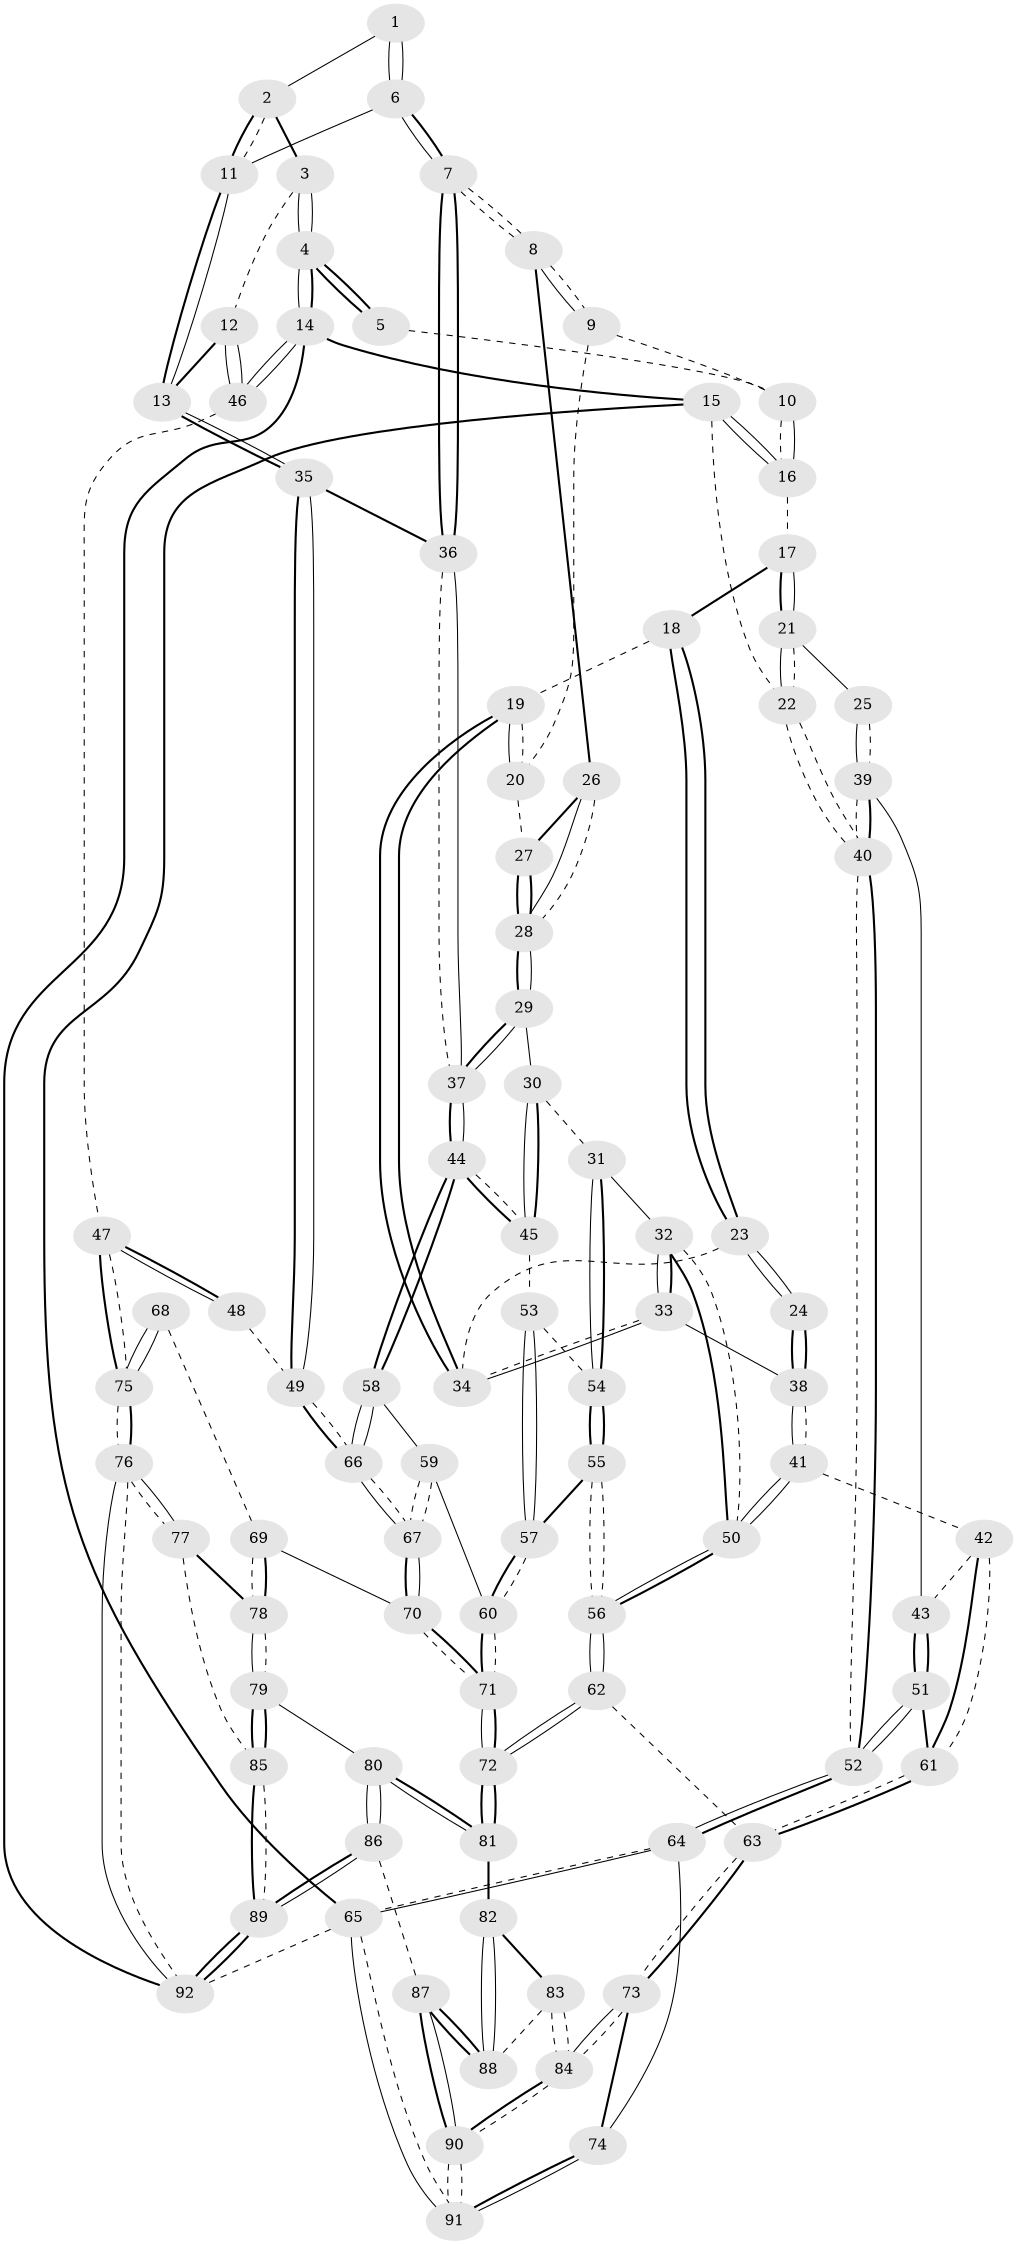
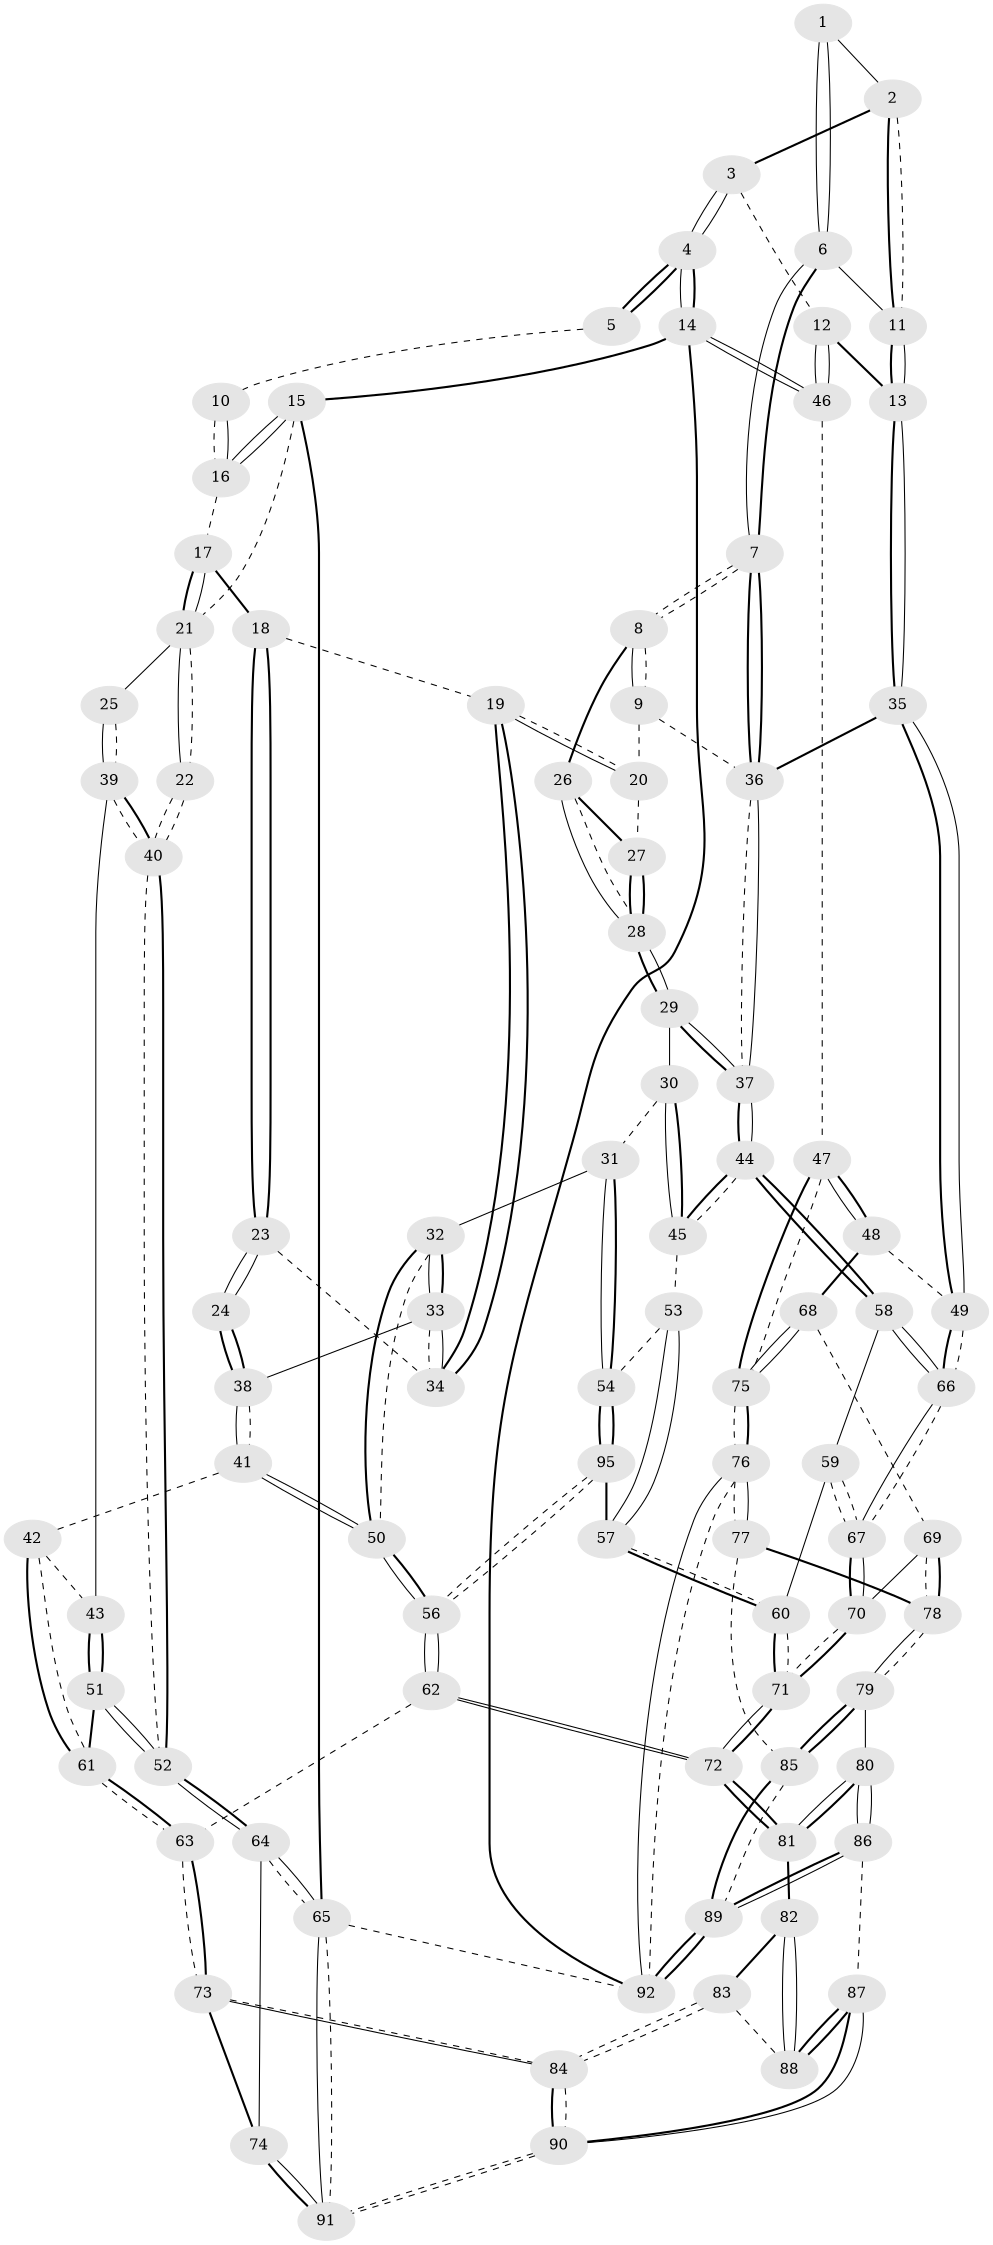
(692, 361) -> (691, 740)
(725, 559) -> (264, 526)
none -> (837, 1277)
(597, 1463) -> (606, 1463)
